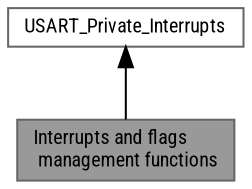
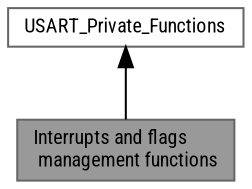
(126, 27) -> (126, 27)
